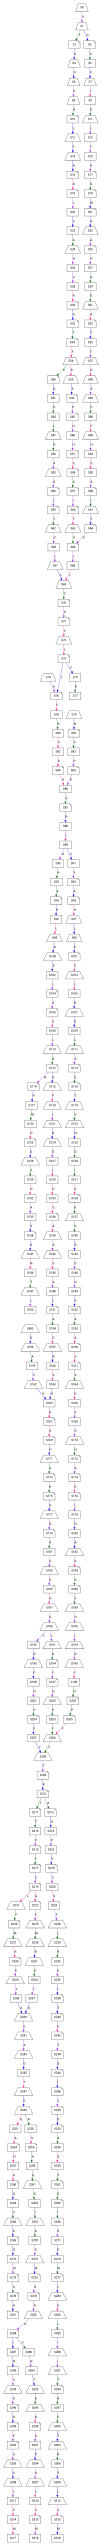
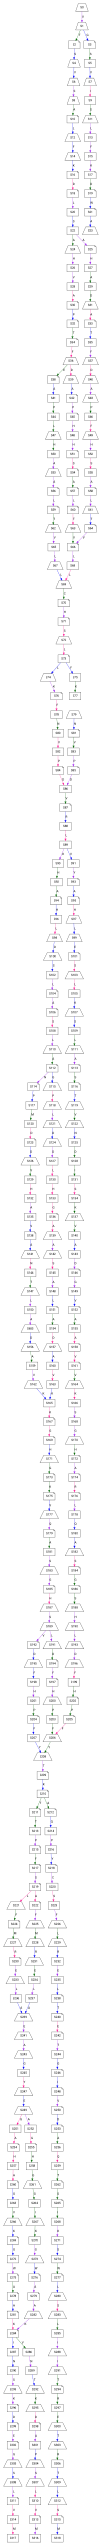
(90, 239) -> (81, 239)
(91, 500) -> (91, 500)
(60, 676) -> (57, 667)
none -> (30, 1318)
(57, 1951) -> (57, 1951)
(27, 2119) -> (27, 2119)
none -> (13, 2323)
